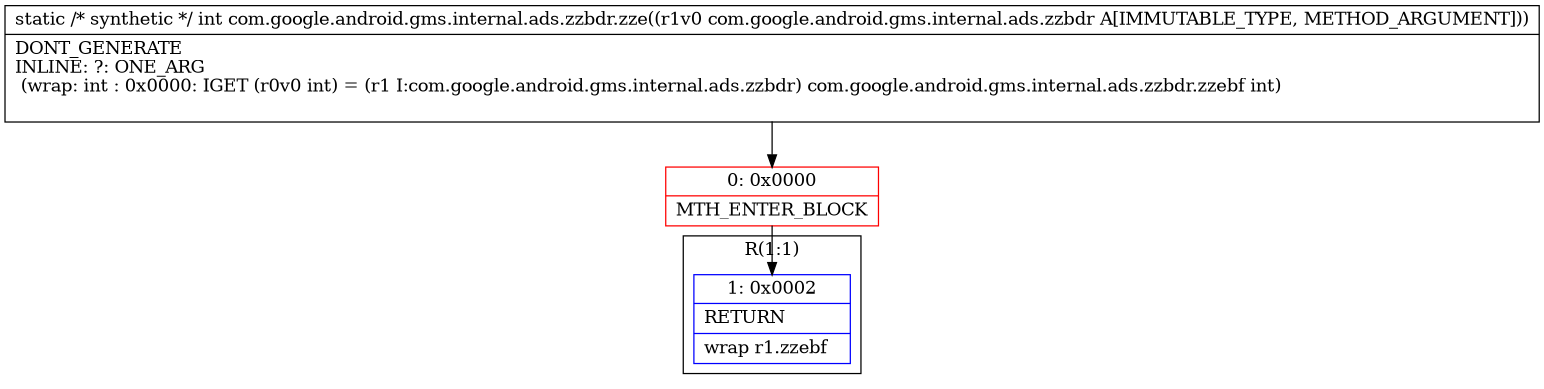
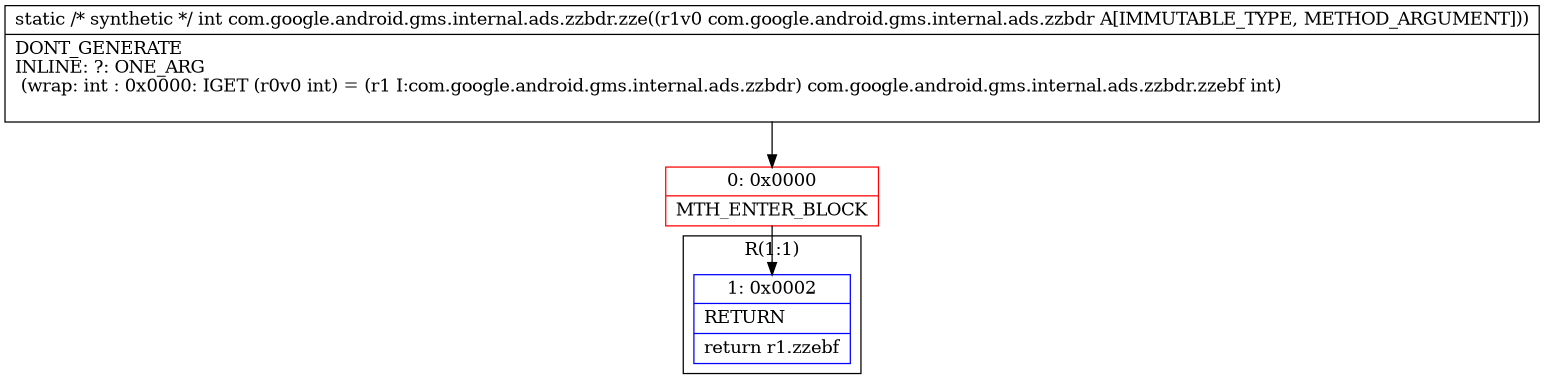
(766, 348) -> (772, 348)
